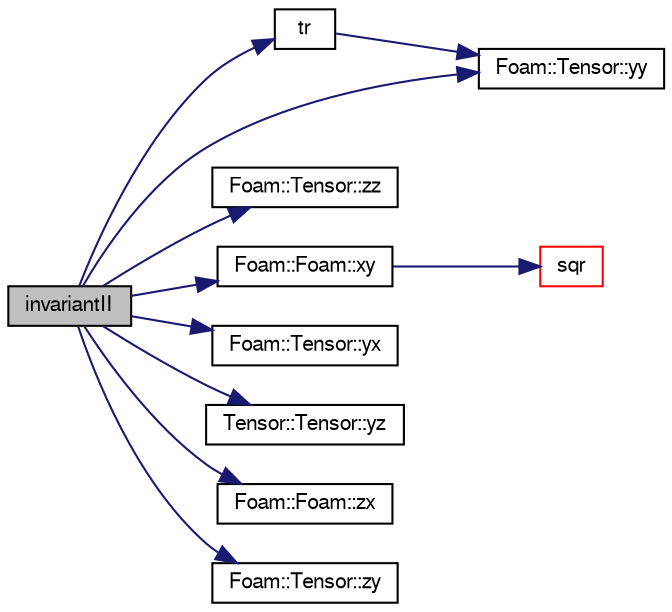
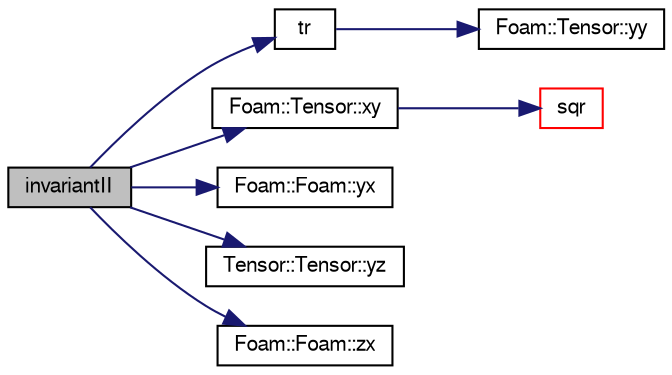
(240, 130) -> none
(305, 187) -> none
(305, 266) -> (305, 108)
(305, 346) -> (305, 187)
(305, 583) -> none
